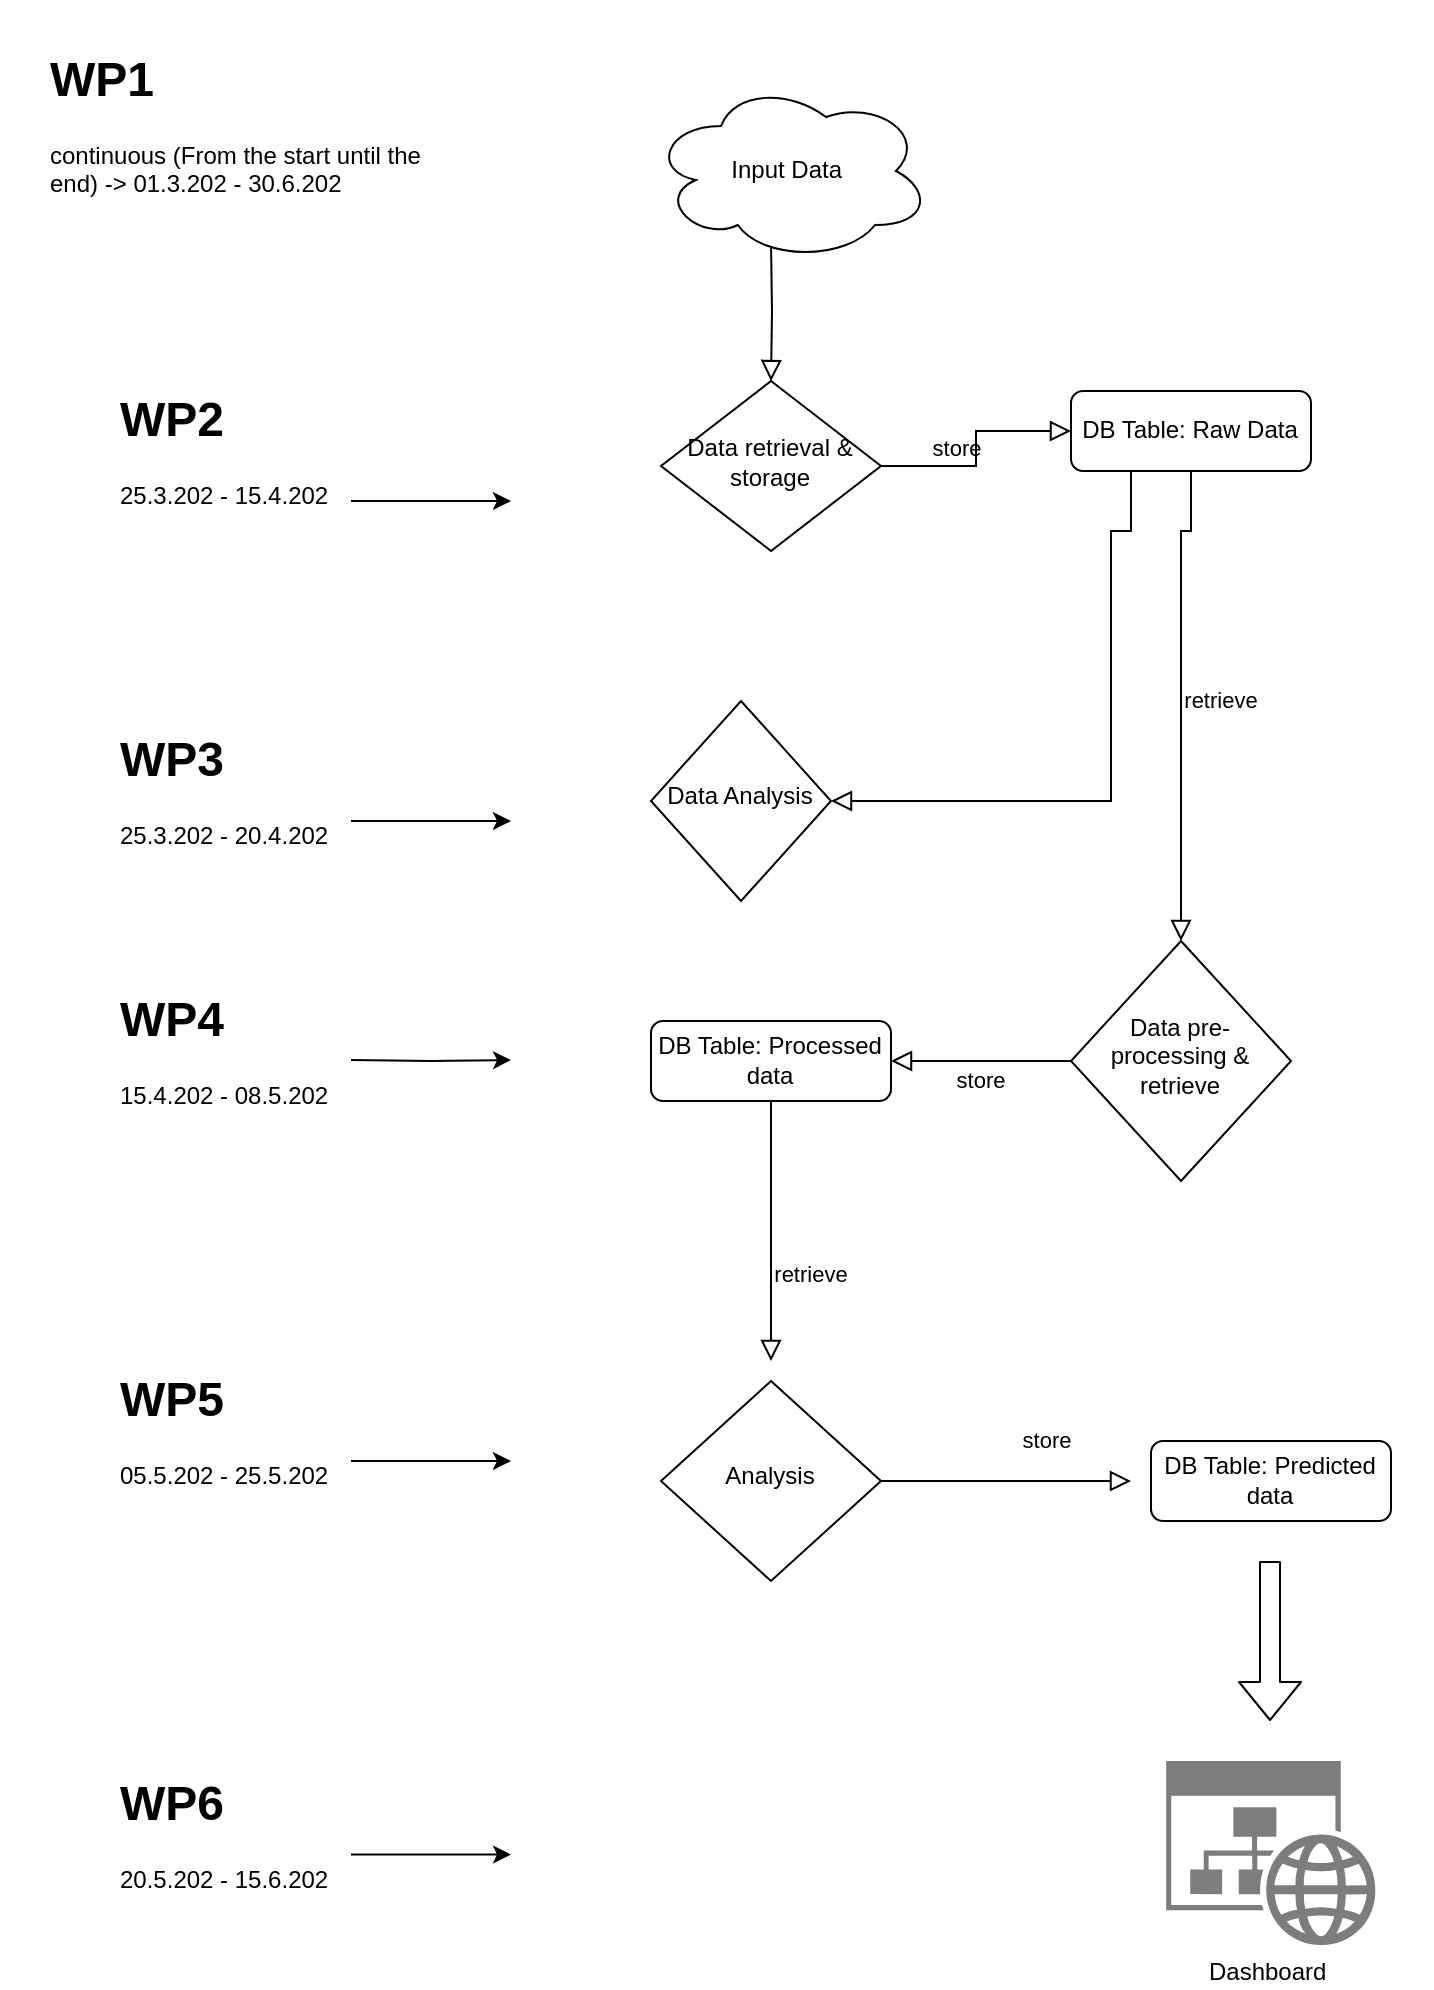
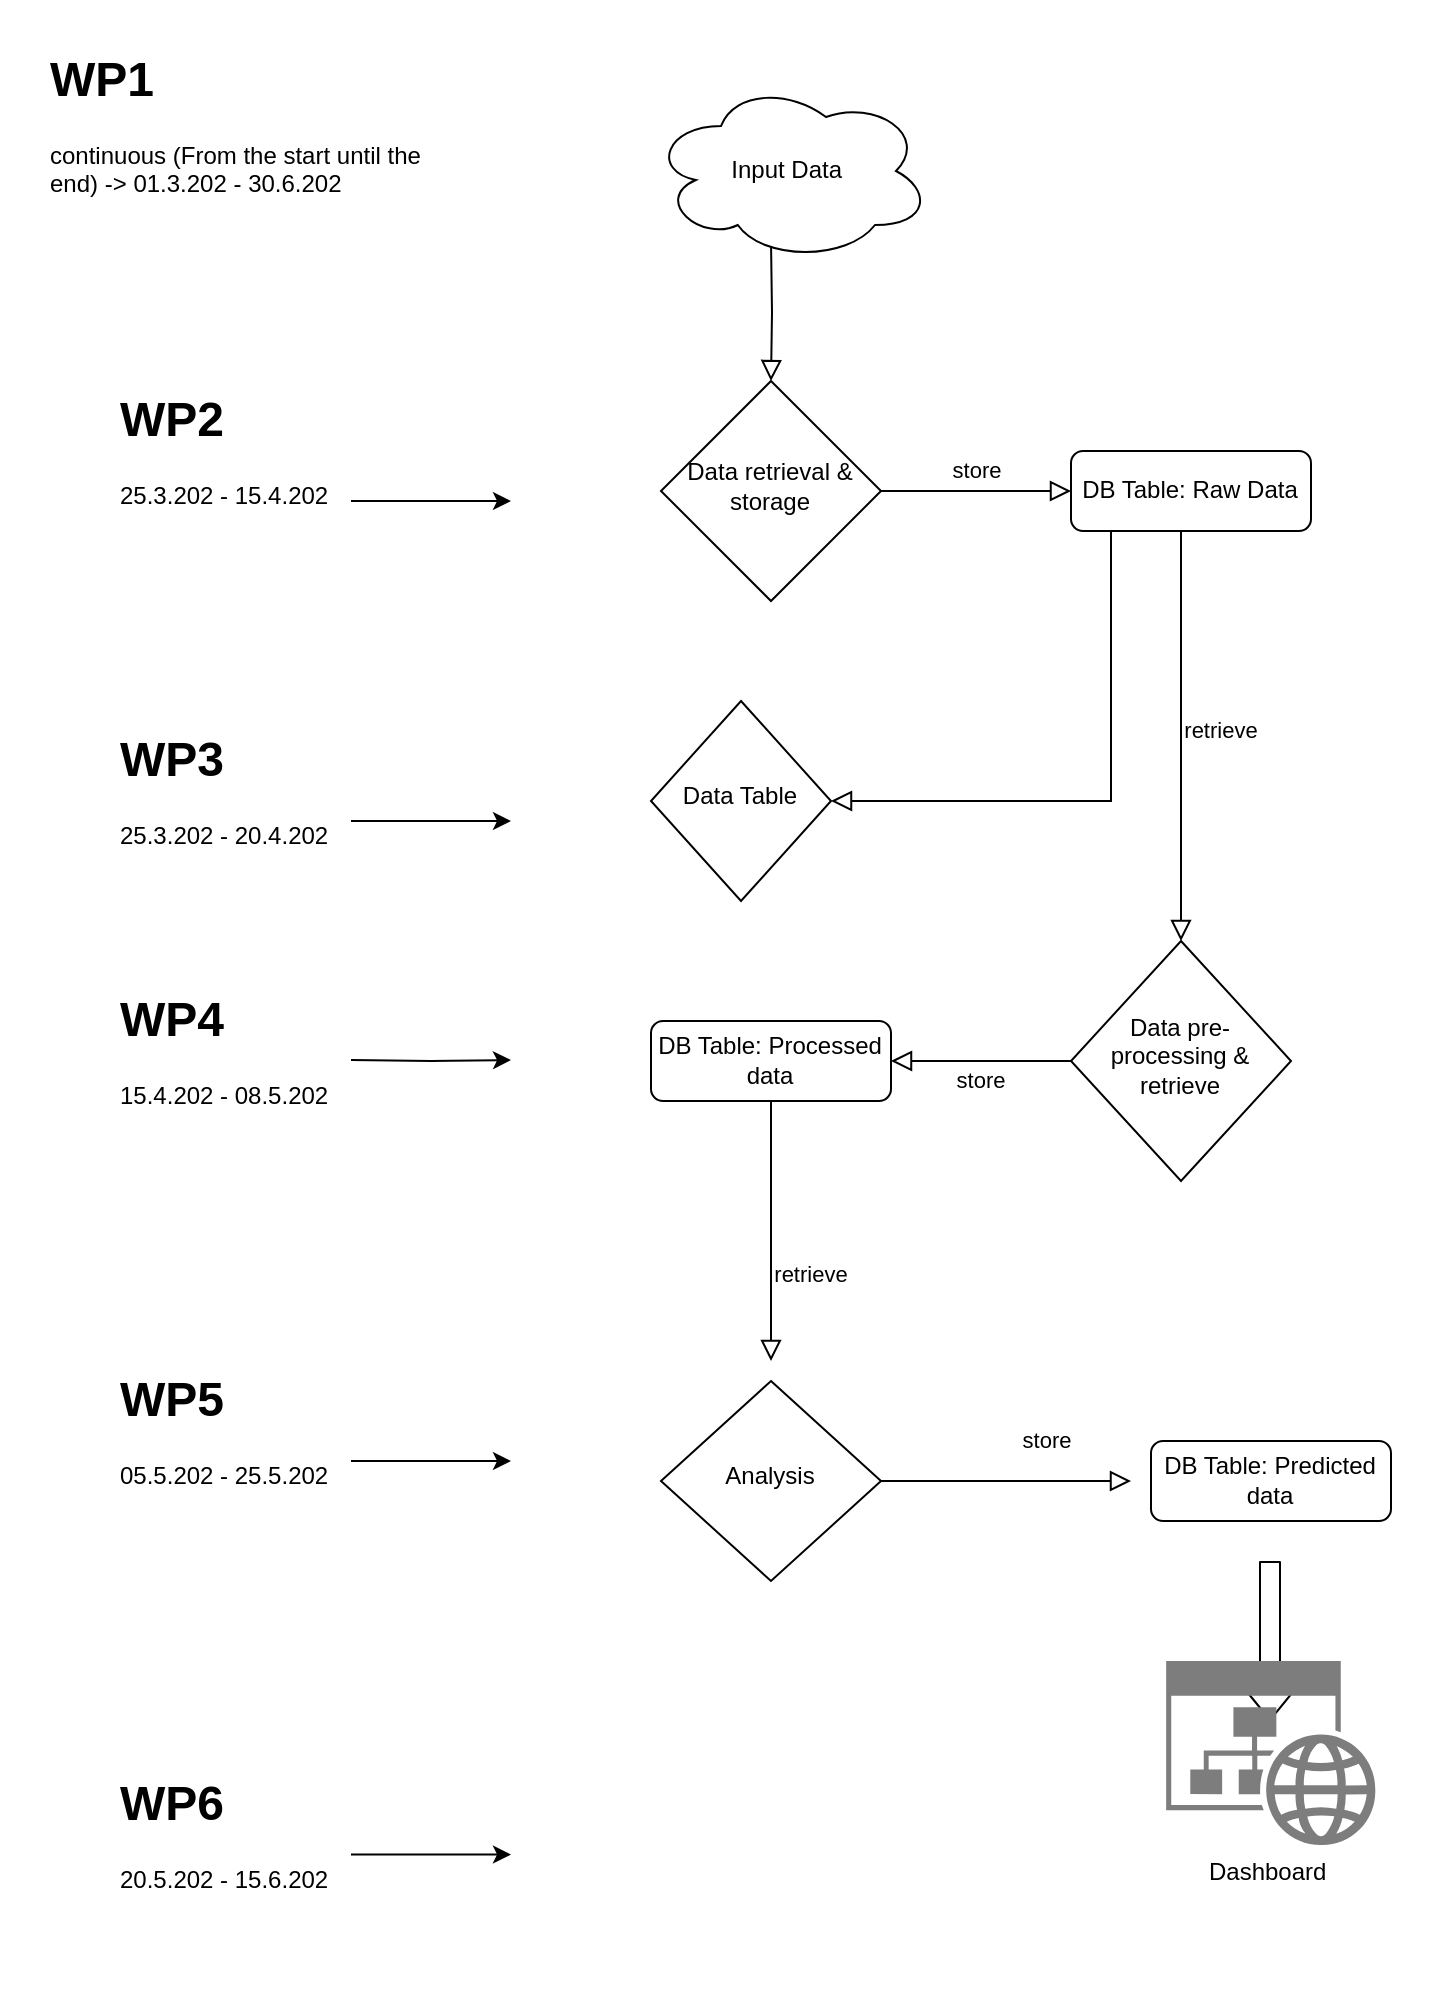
(1191, 431) -> (1191, 491)
(771, 466) -> (771, 491)
(741, 797) -> (741, 797)
(1271, 1853) -> (1271, 1753)
